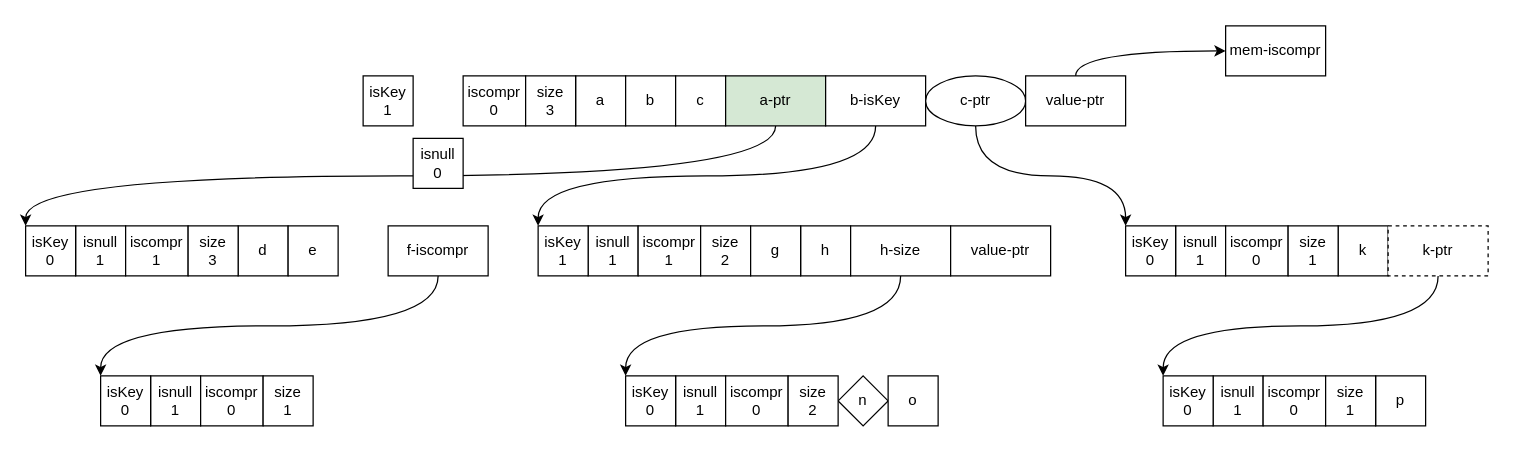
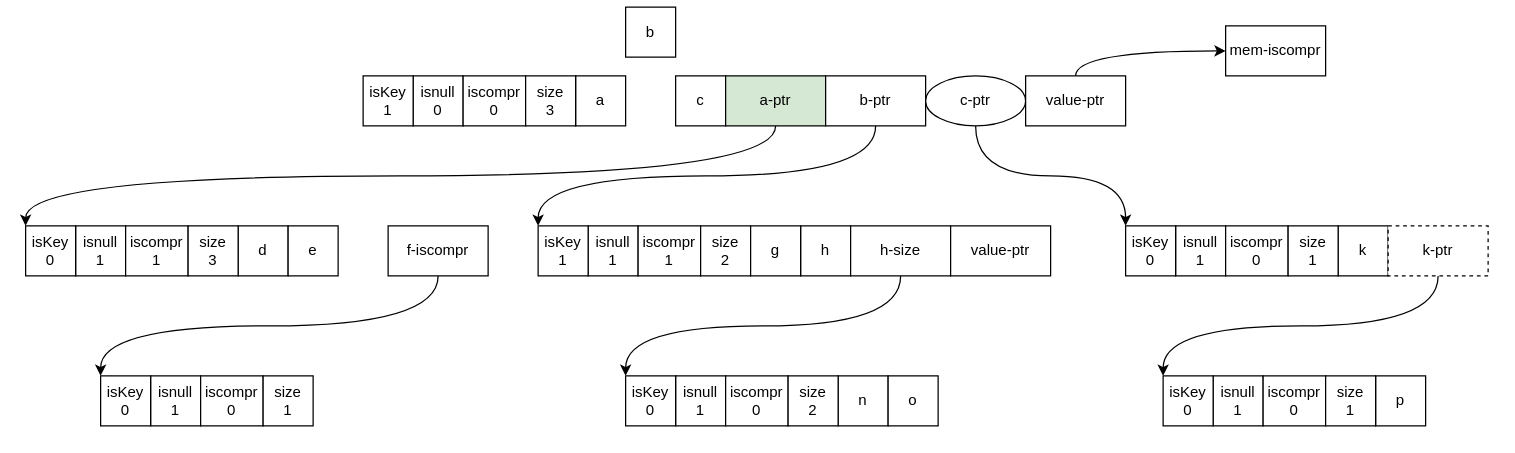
(651, 101) -> (651, 32)
(876, 101) -> (876, 101)
(438, 163) -> (438, 101)
(863, 401) -> (863, 401)
